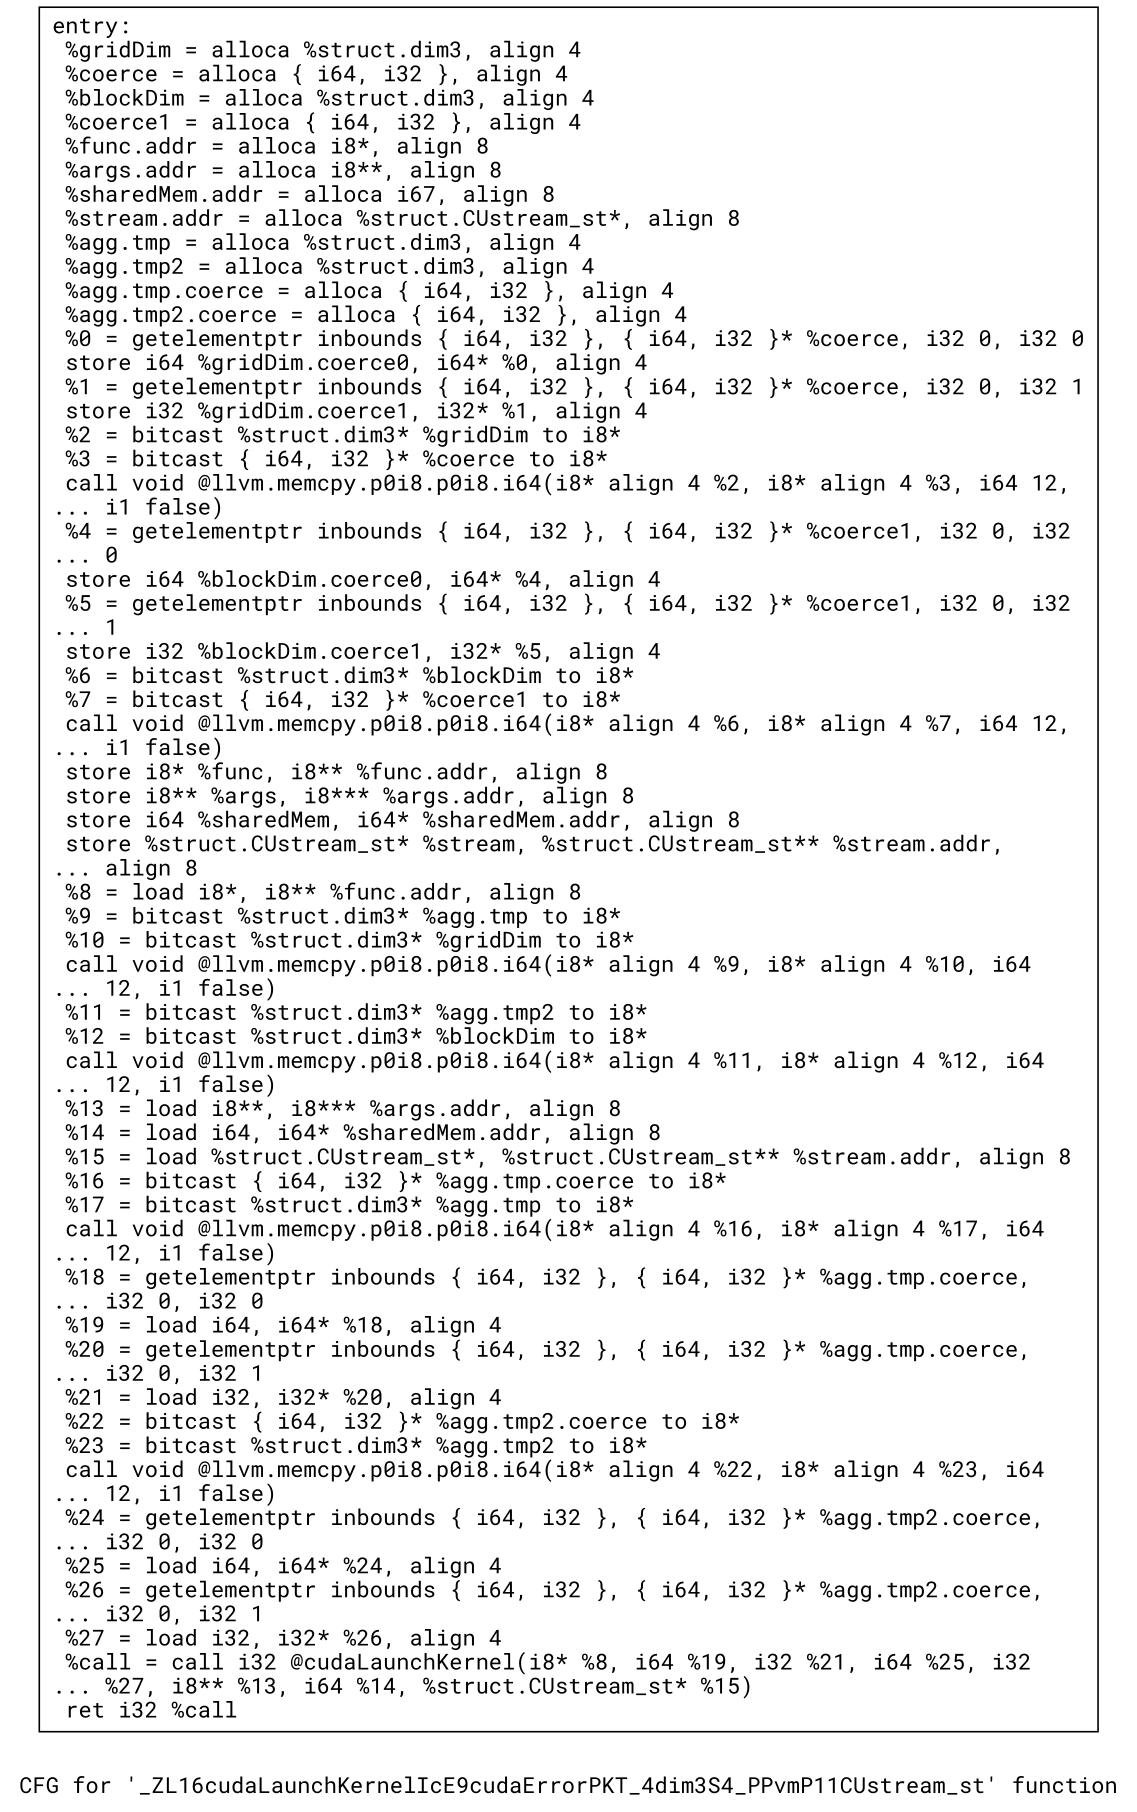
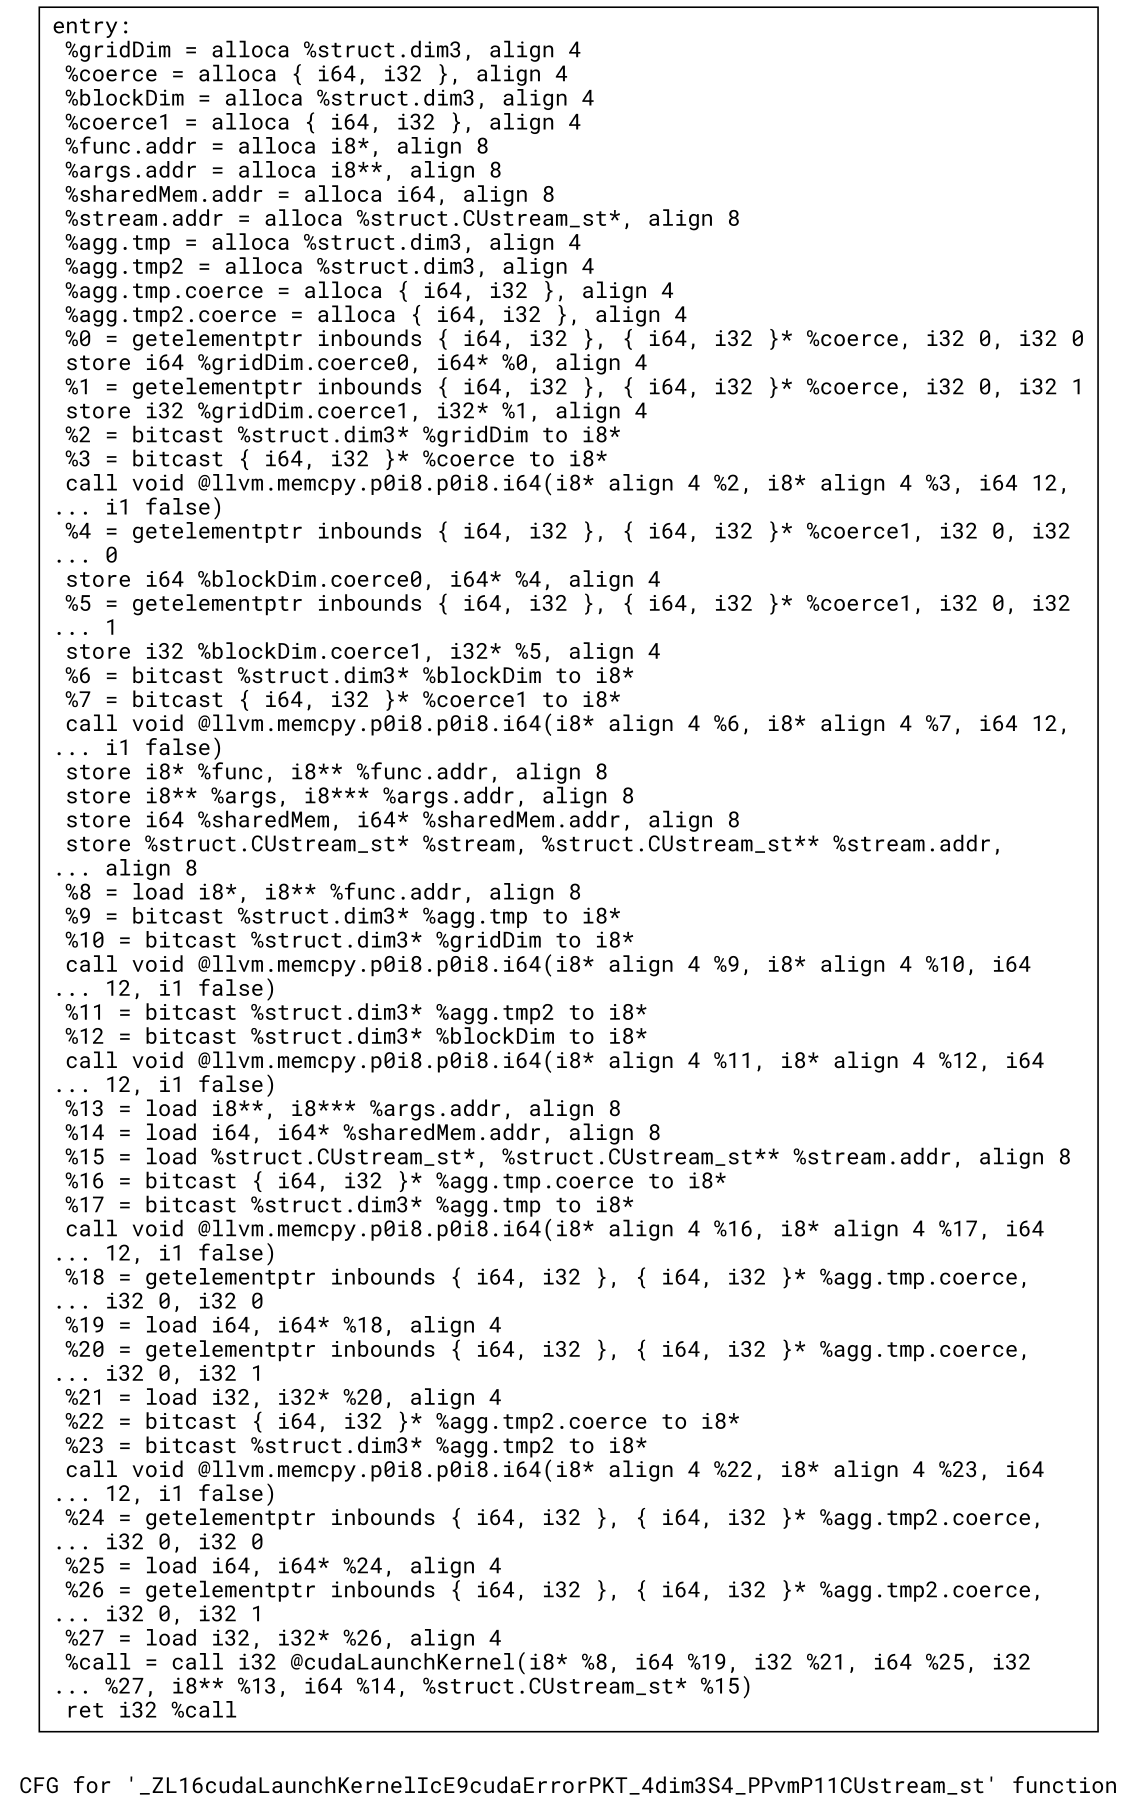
(304, 195) -> (304, 195)
